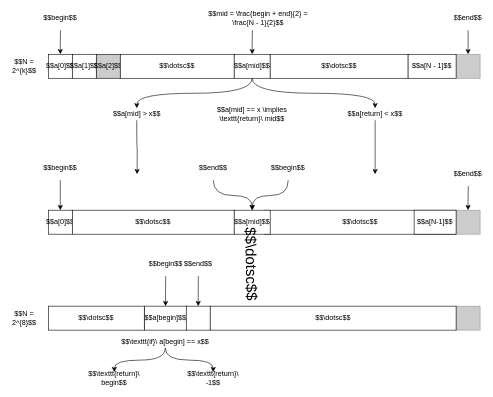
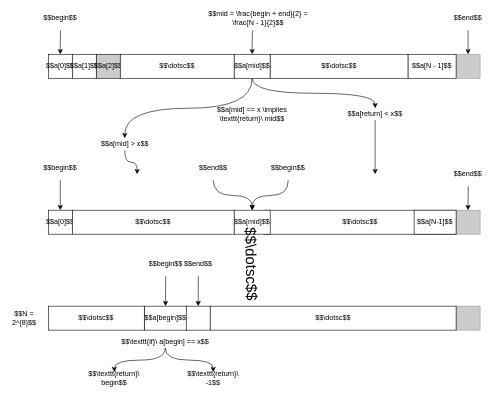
(24, 66) -> none
(137, 114) -> (125, 144)
